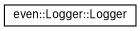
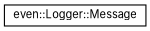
(70, 15) -> (75, 15)
